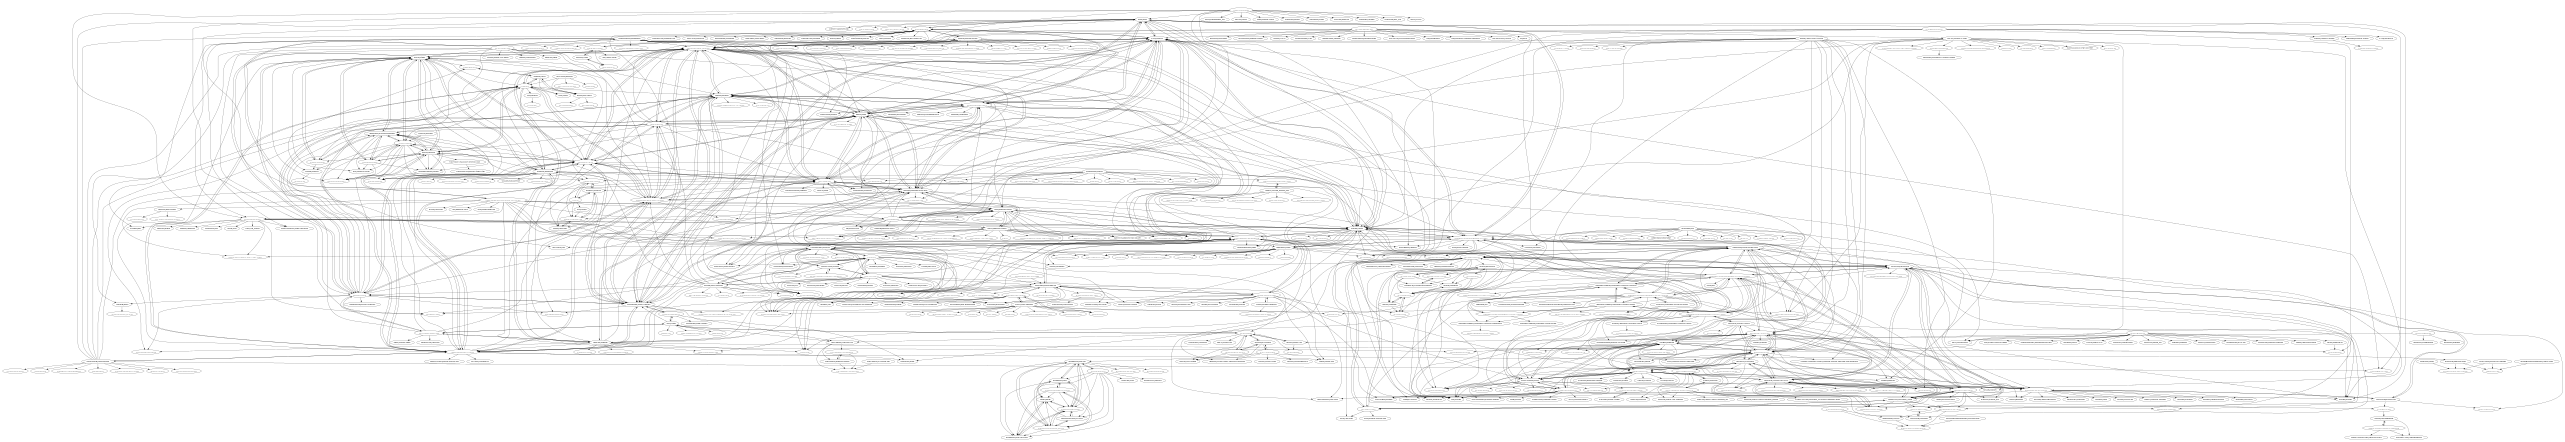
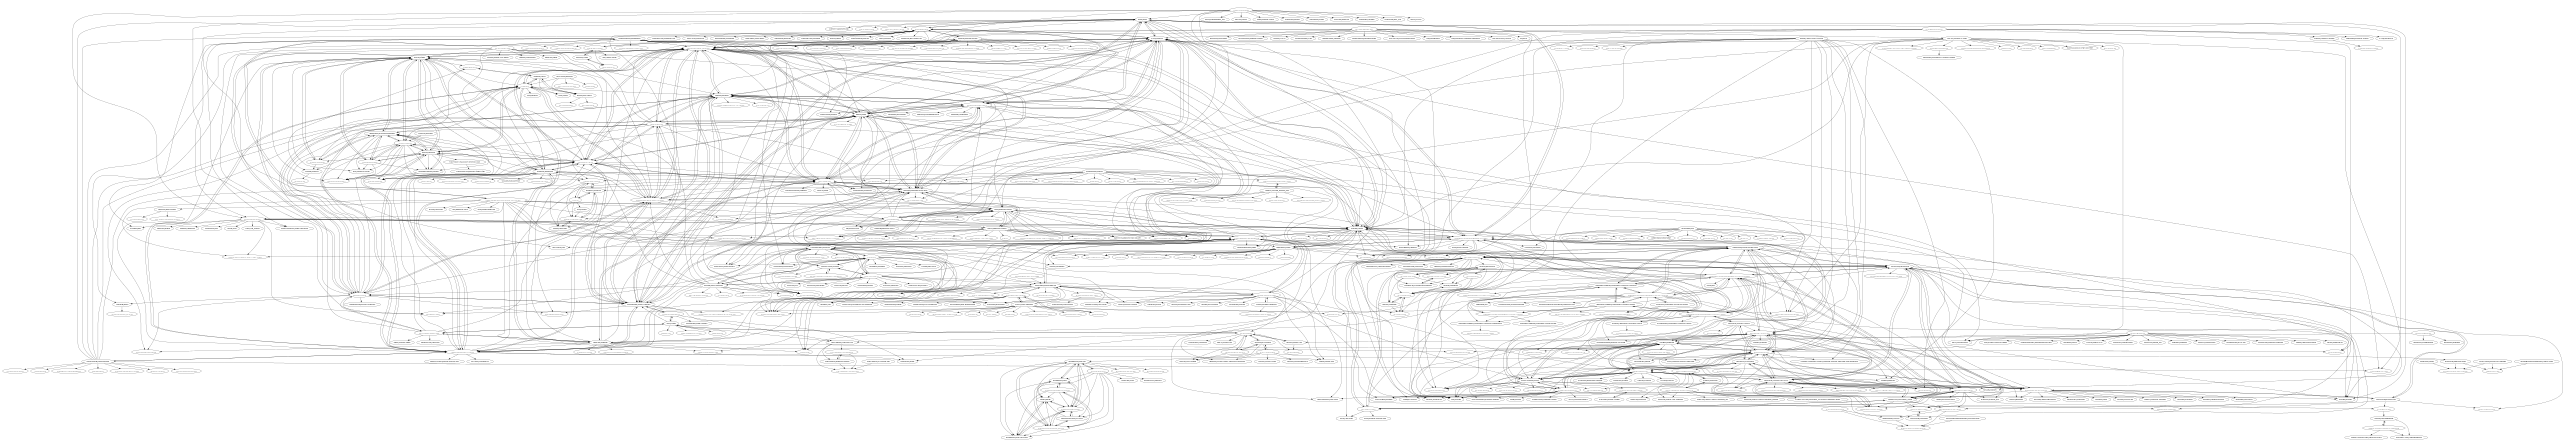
(532, 105) -> none
(2335, 347) -> (1739, 217)
